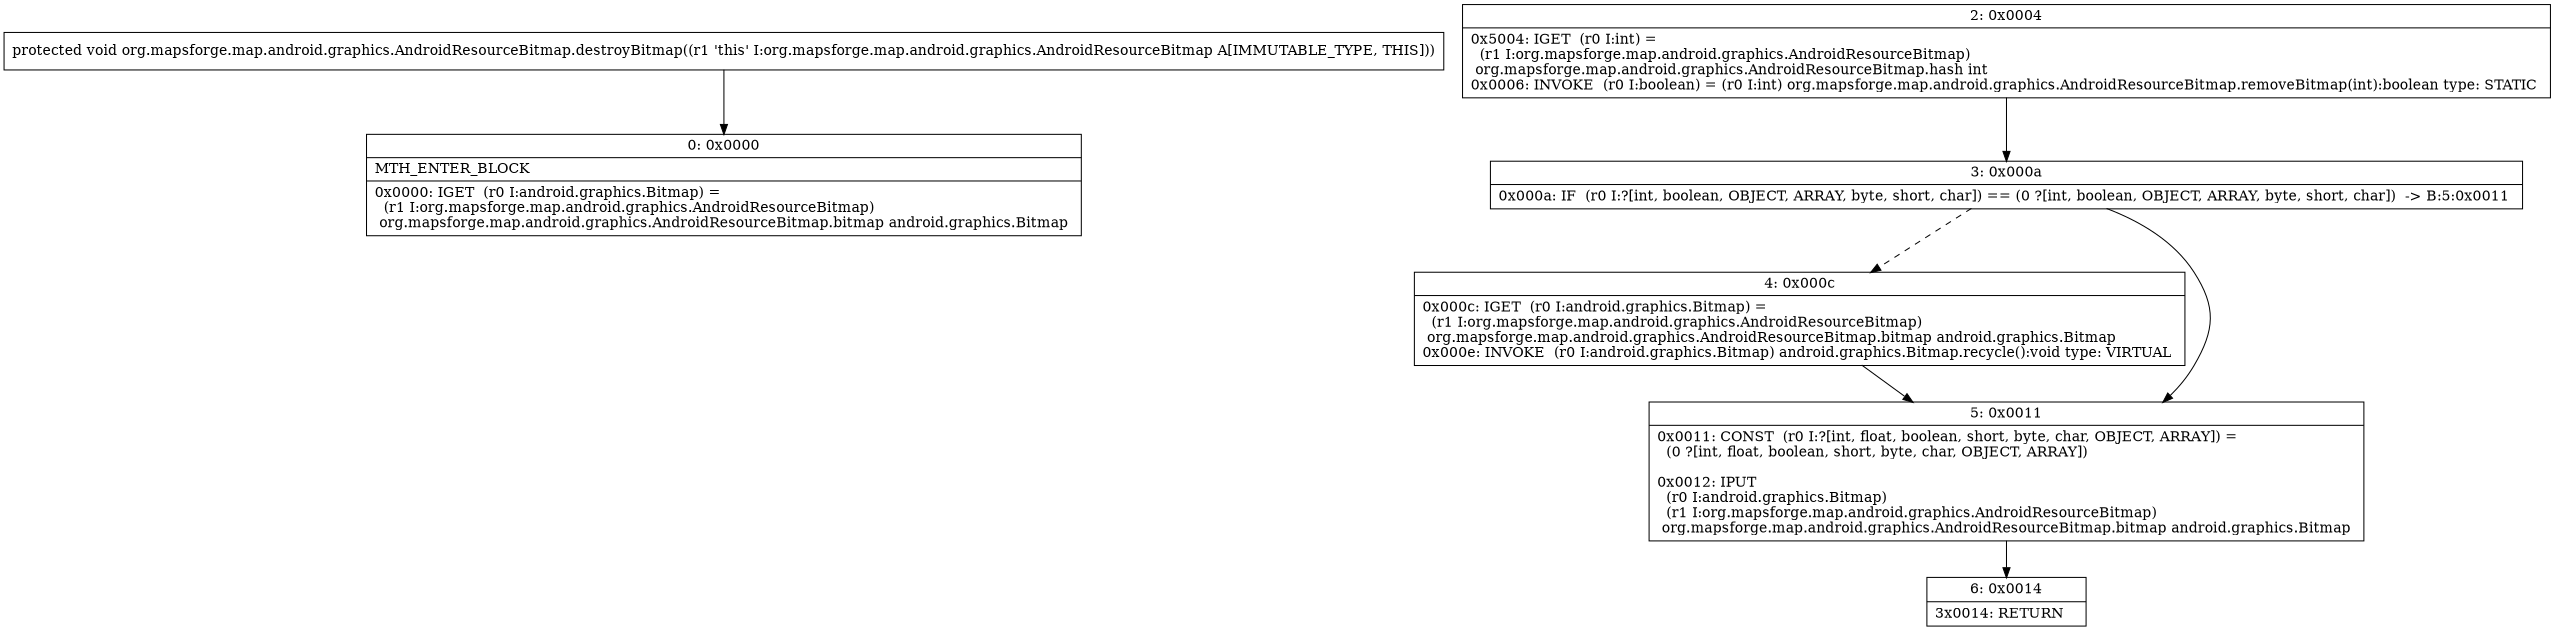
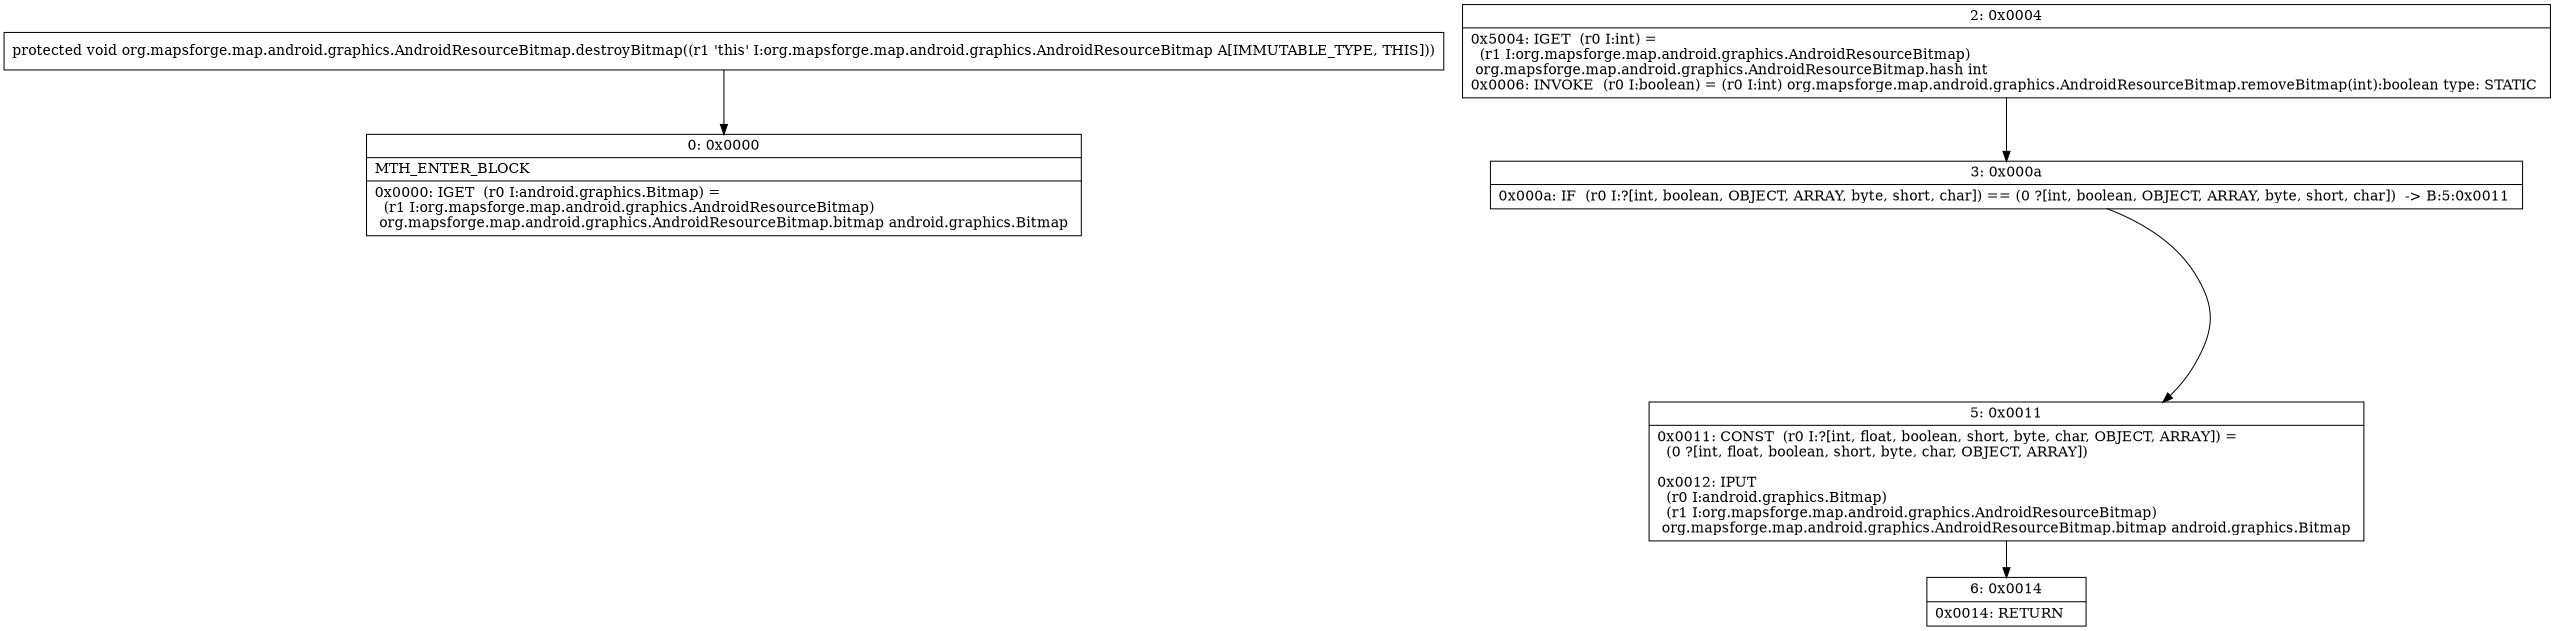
(1800, 319) -> none
(2006, 613) -> (2006, 613)
